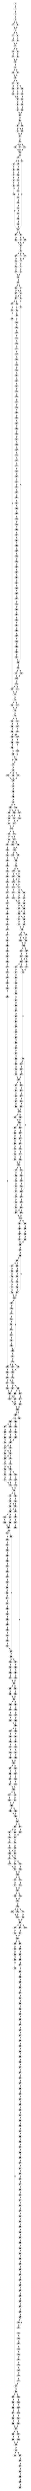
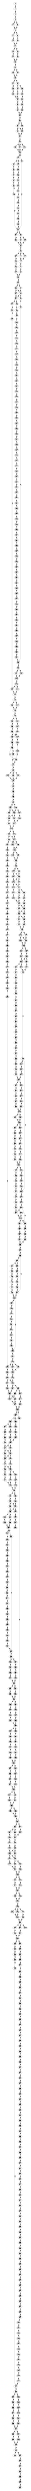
(14, 757) -> (9, 754)
(21, 1210) -> (25, 1215)
(21, 2323) -> (18, 2330)
